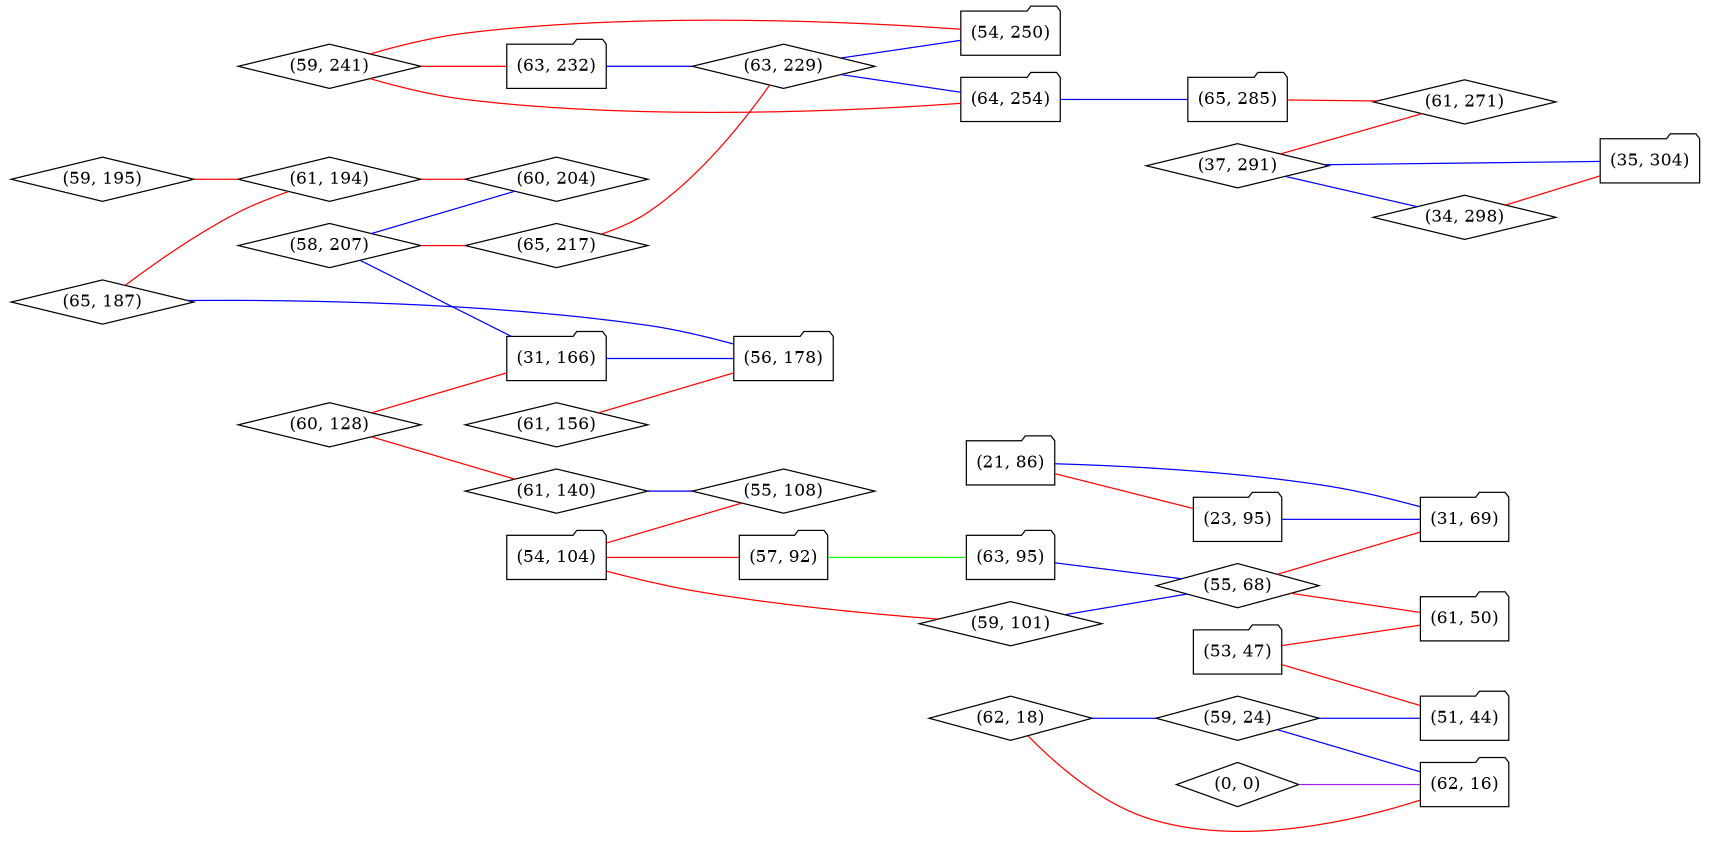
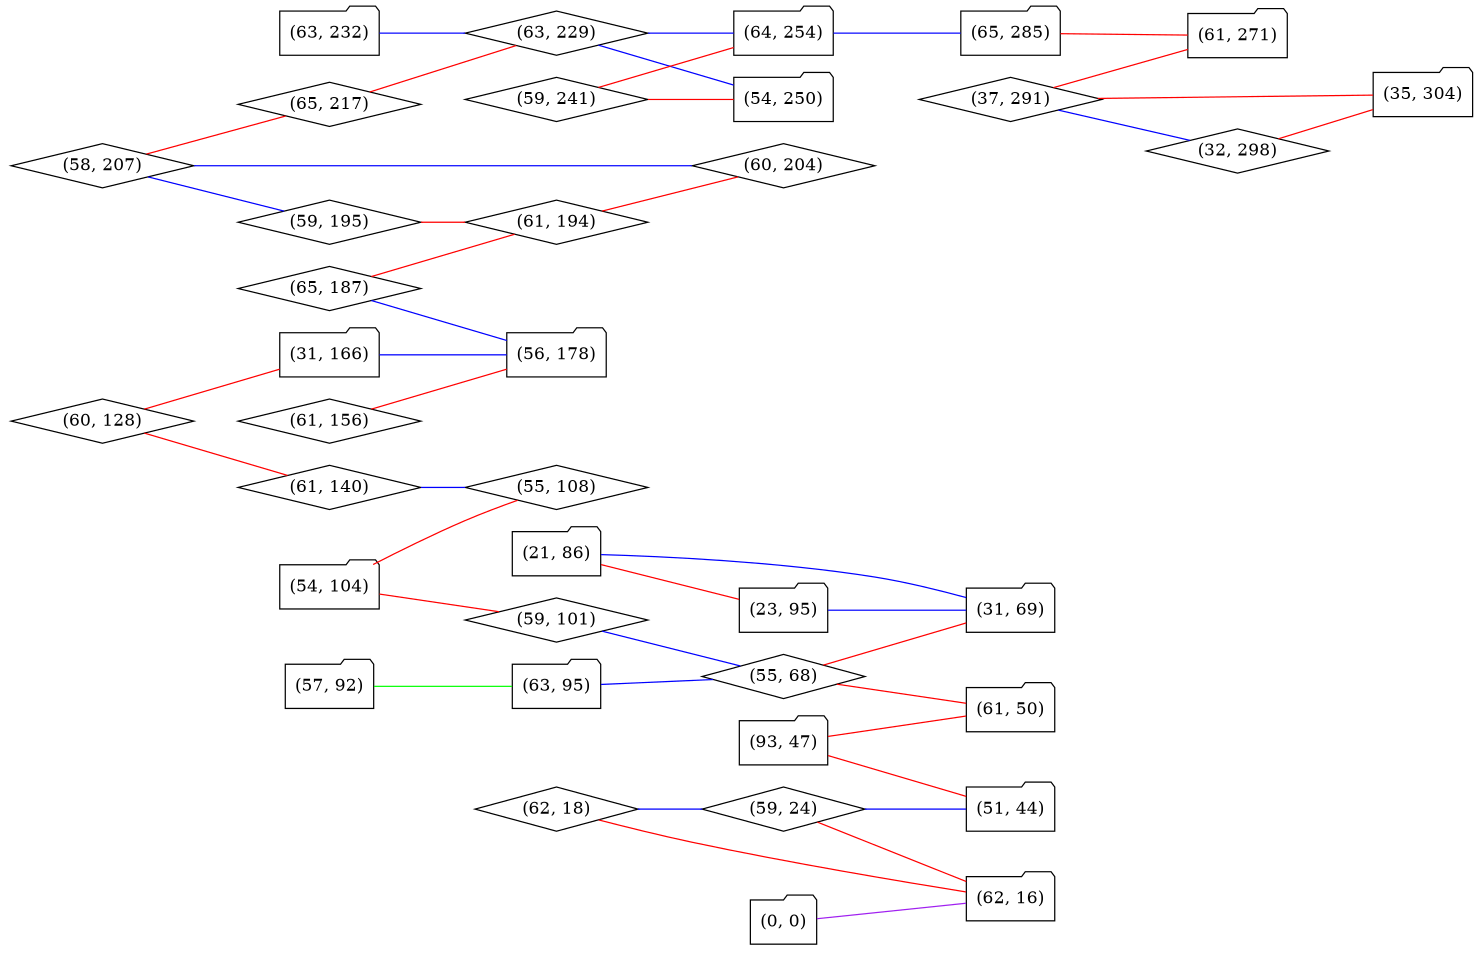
(464, 66) -> none
(1465, 102) -> (1238, 36)
(1462, 163) -> (1235, 97)
(1465, 217) -> (1238, 151)
(436, 298) -> (216, 194)
(673, 557) -> none
(1238, 652) -> (784, 743)
(1349, 751) -> (892, 852)
(1238, 785) -> (784, 922)
